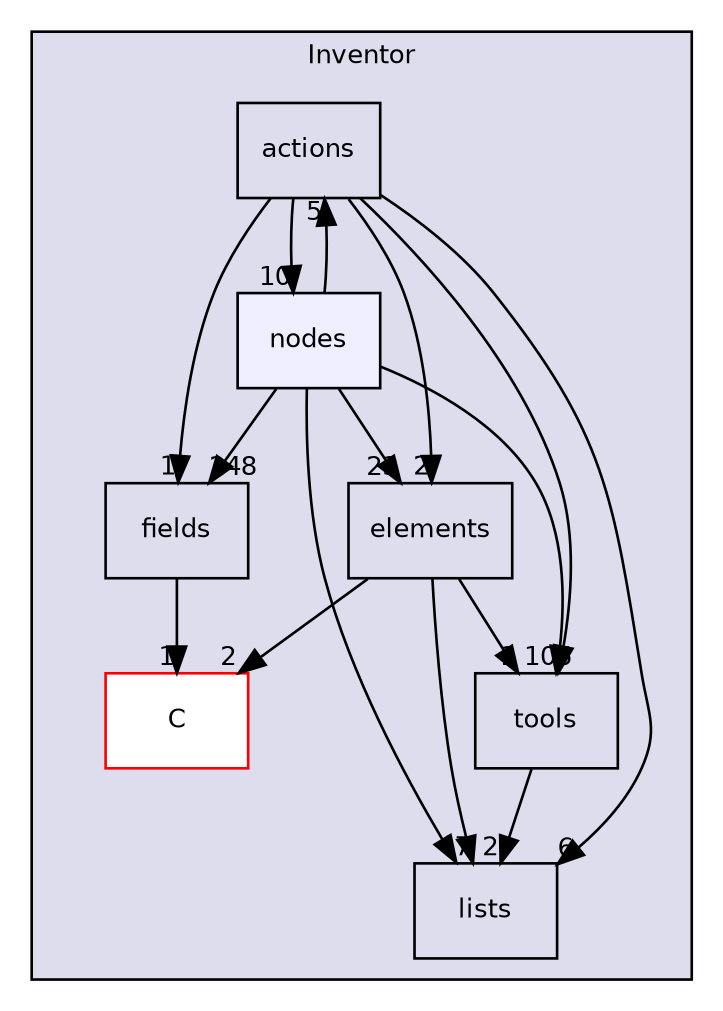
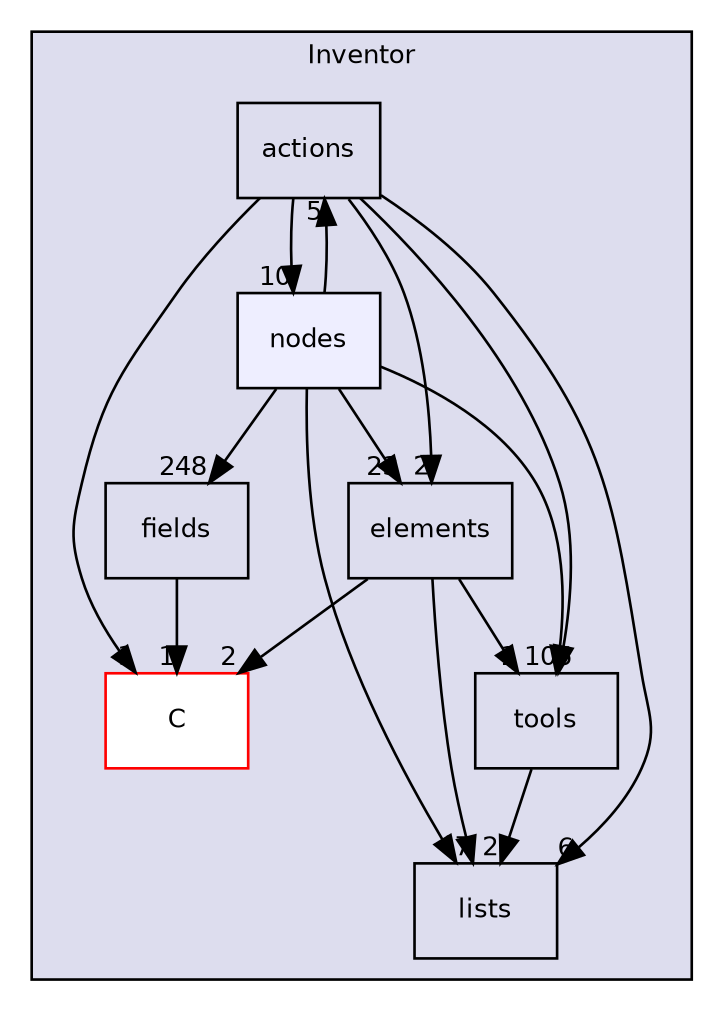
(205, 319) -> (106, 406)
